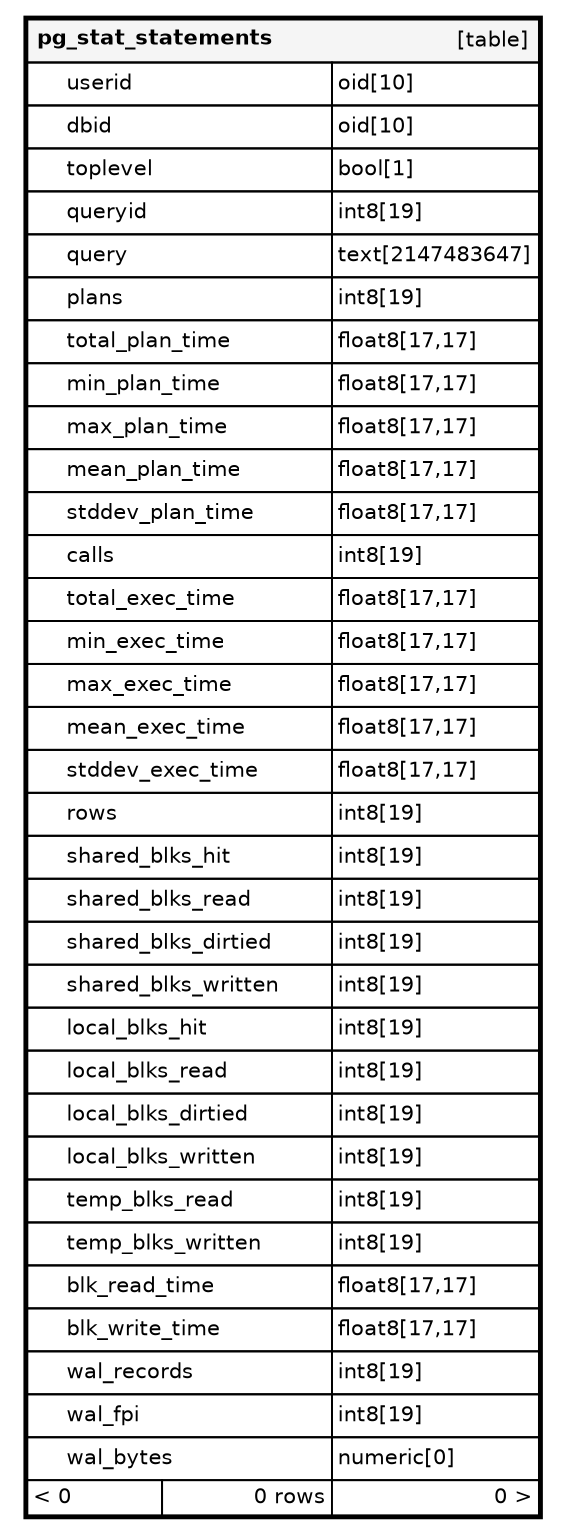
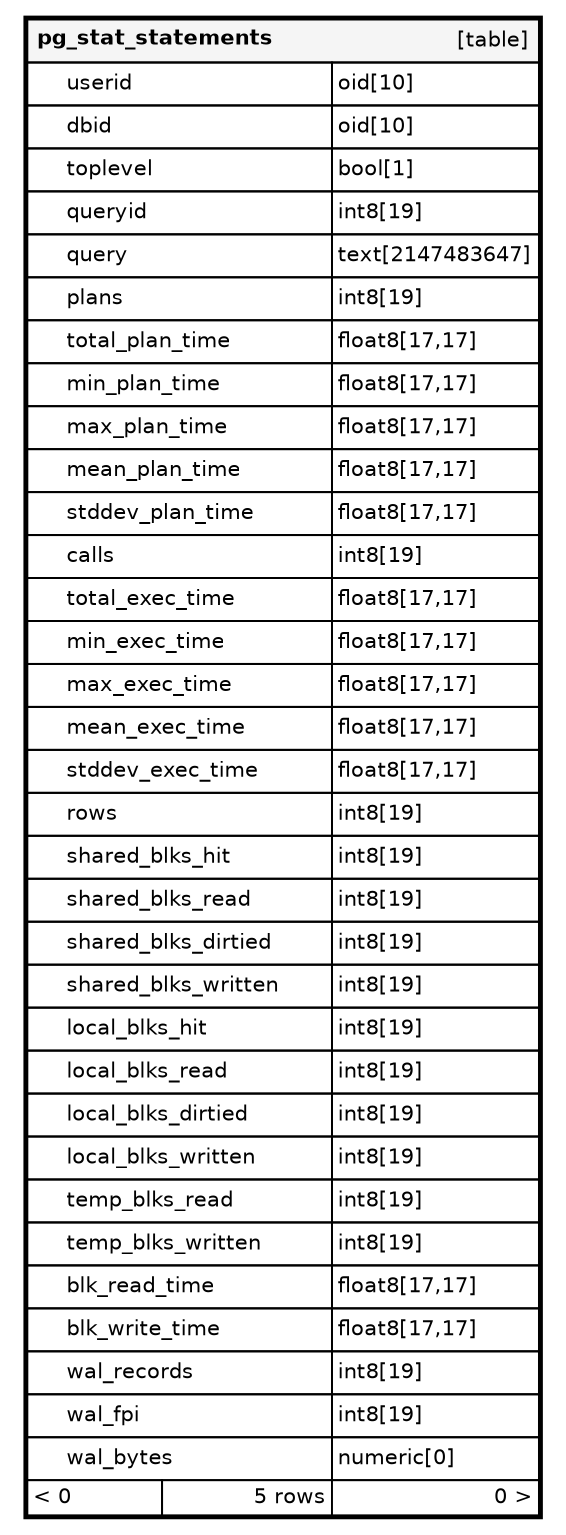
(290, 1497) -> (290, 1497)
